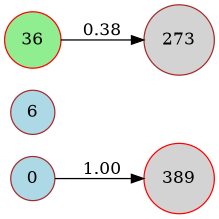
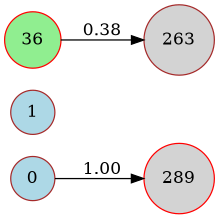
(179, 40) -> (179, 40)
(33, 112) -> (33, 112)
(179, 179) -> (179, 179)
